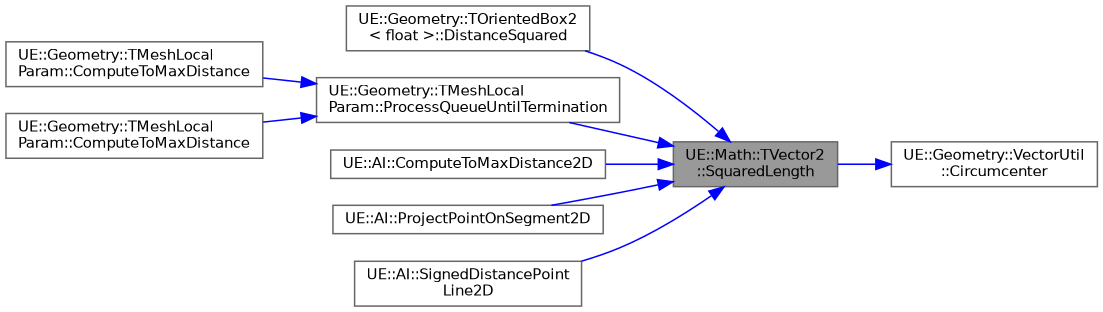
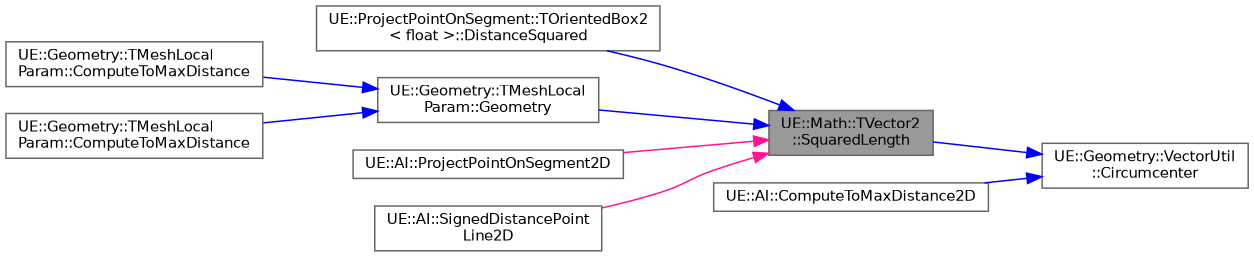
(468, 28) -> (488, 28)
(468, 100) -> (488, 100)
(632, 164) -> (1006, 181)
(605, 195) -> (689, 147)
(649, 234) -> (679, 186)
